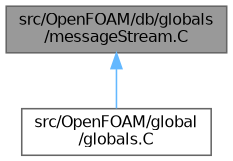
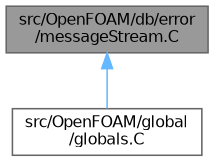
(116, 30) -> (107, 30)
